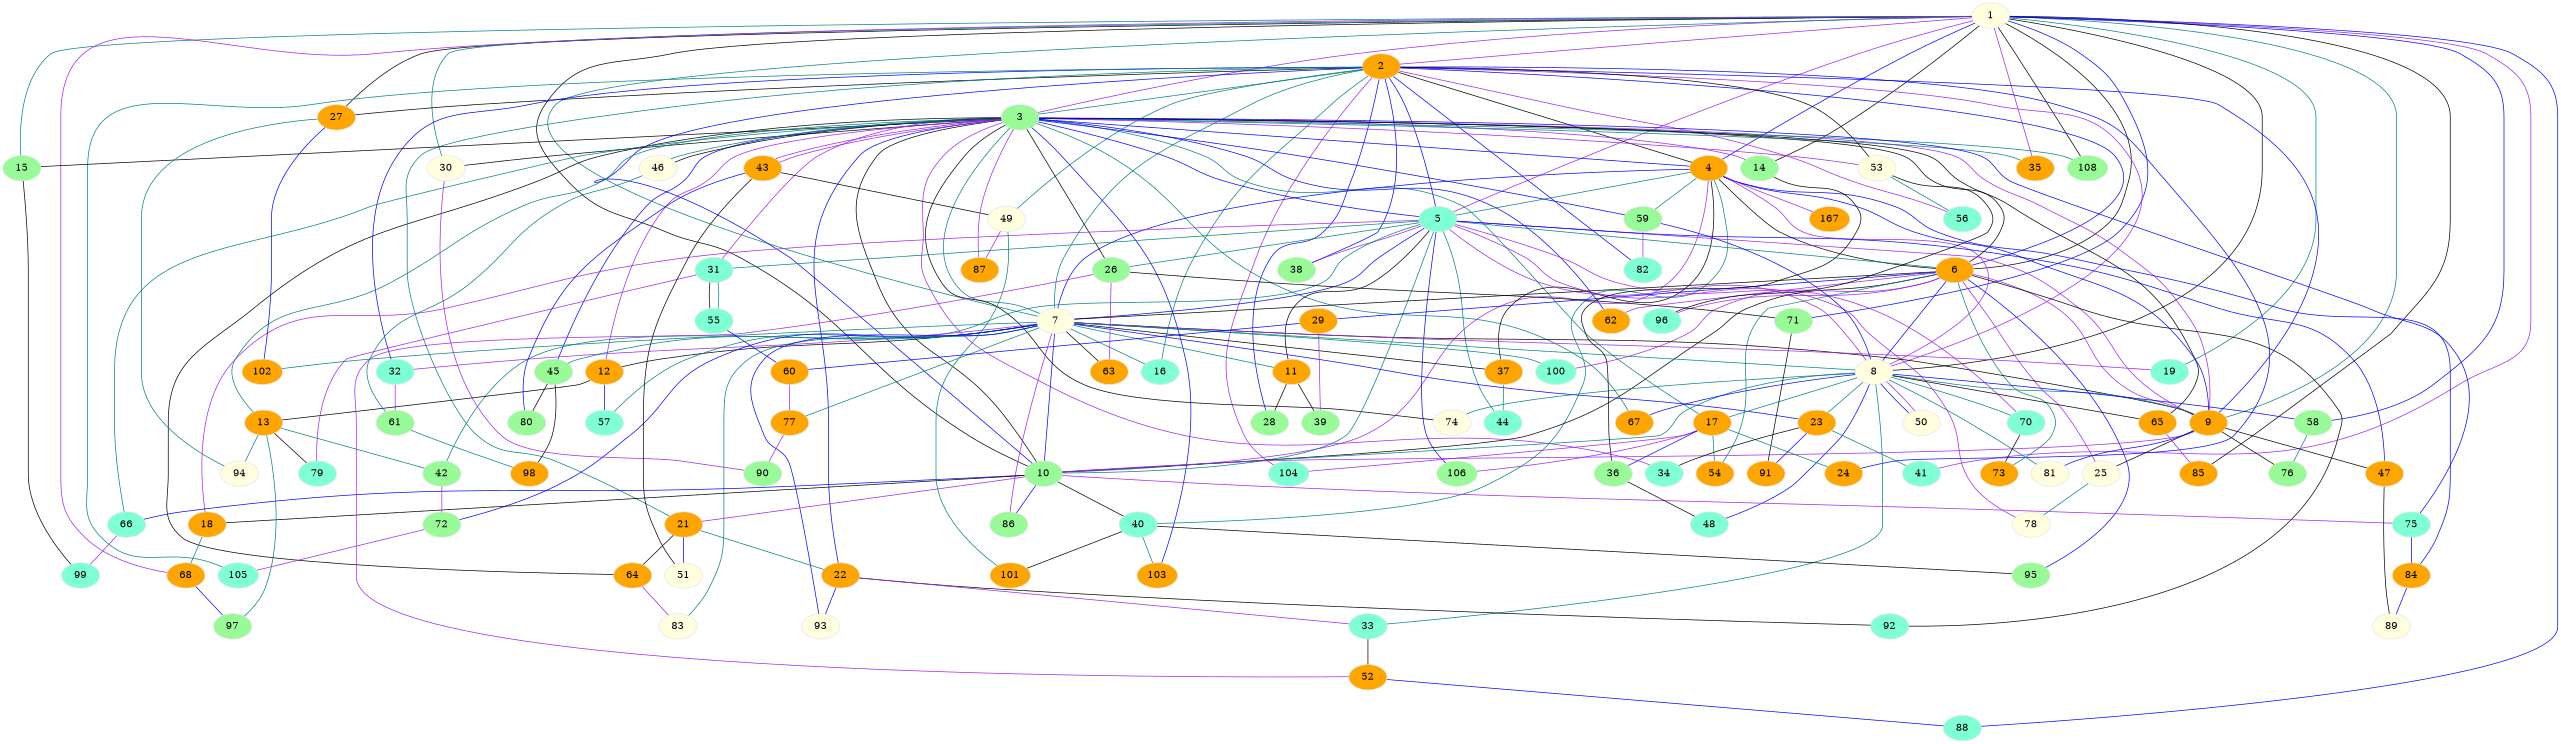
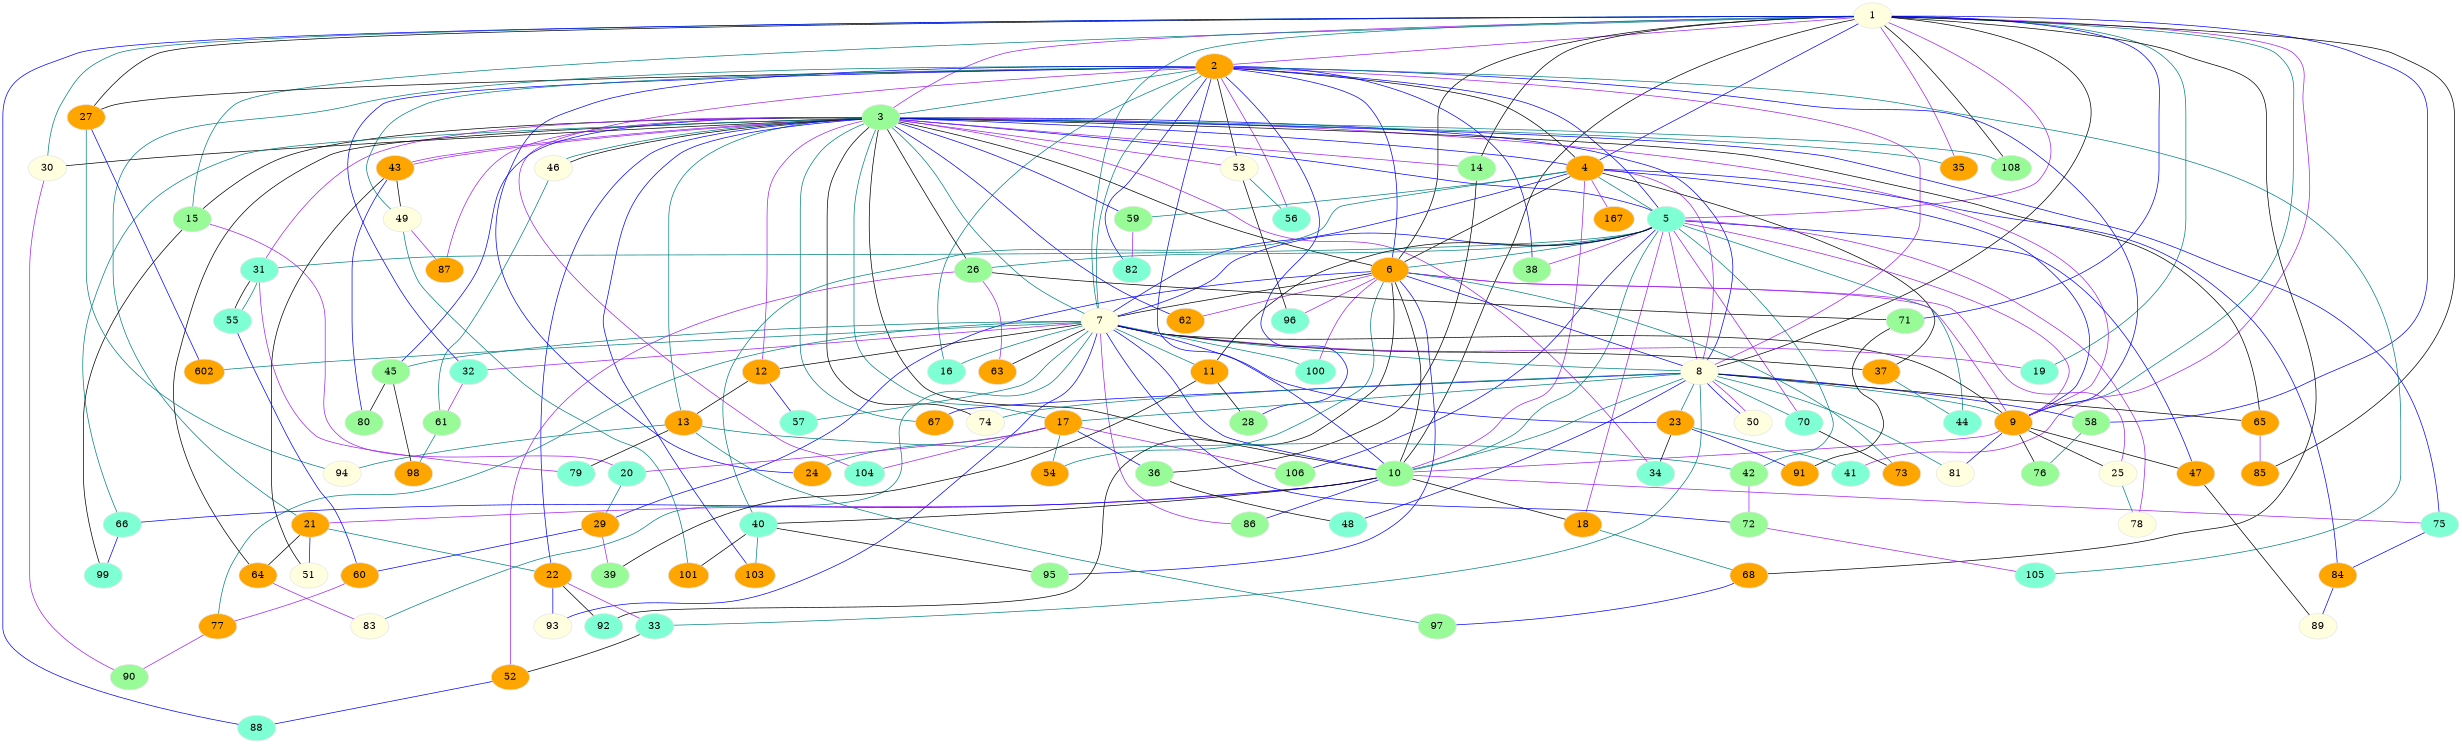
(360, 54) -> (2312, 365)
(1783, 268) -> (1639, 163)
(262, 372) -> (204, 372)
none -> (627, 474)
(106, 547) -> (113, 550)
